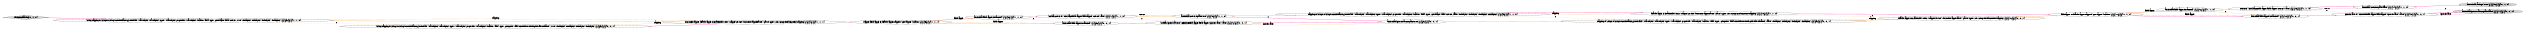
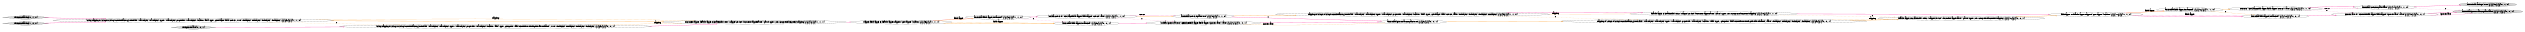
none -> (26, 23)
none -> (193, 27)
